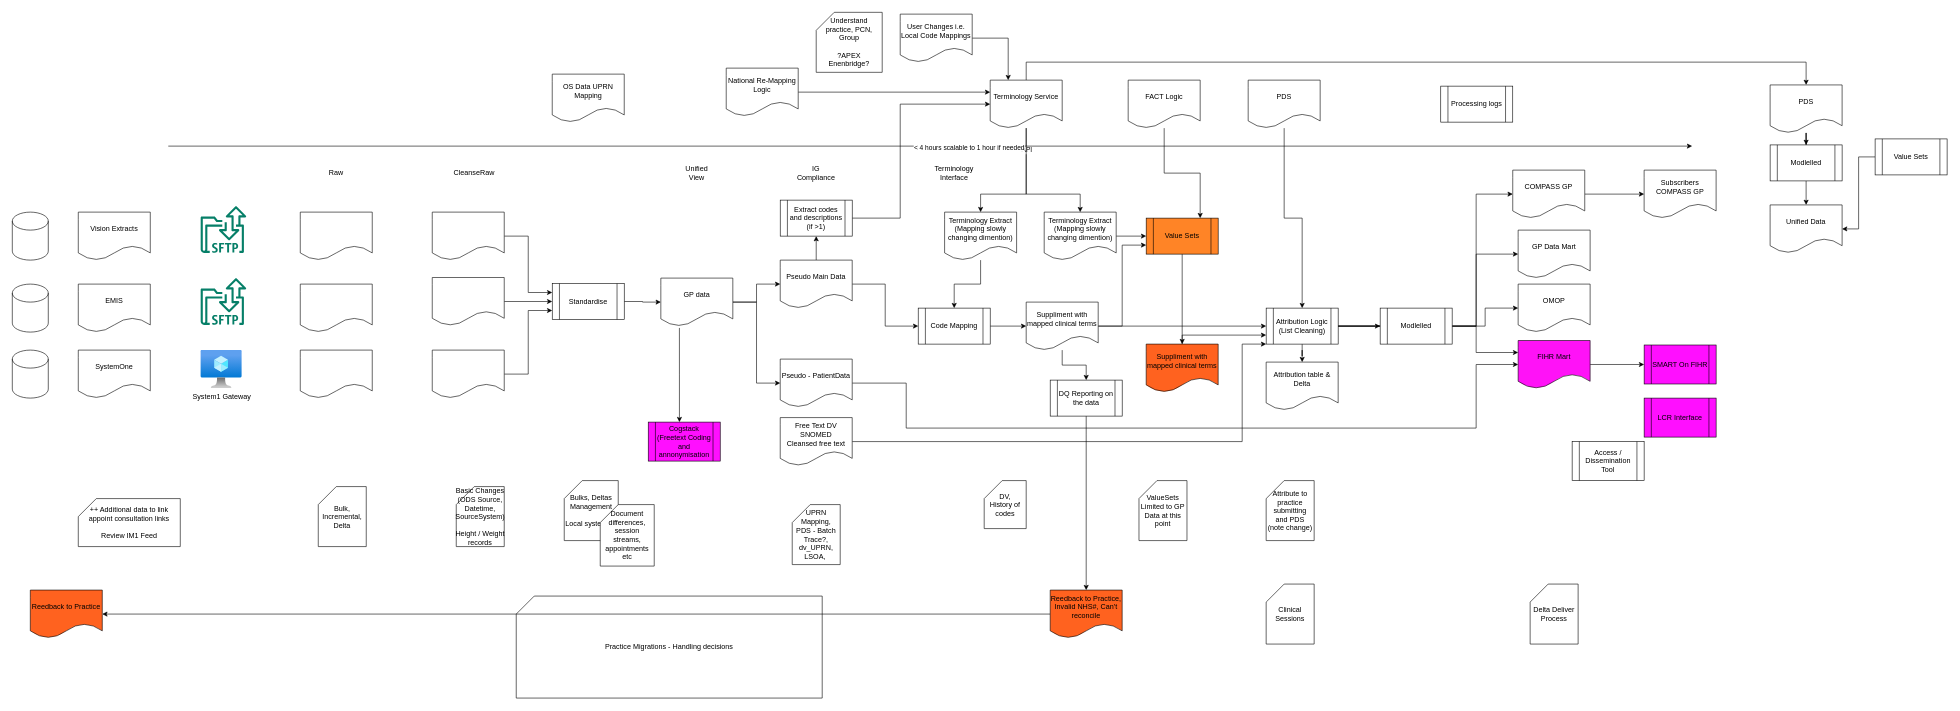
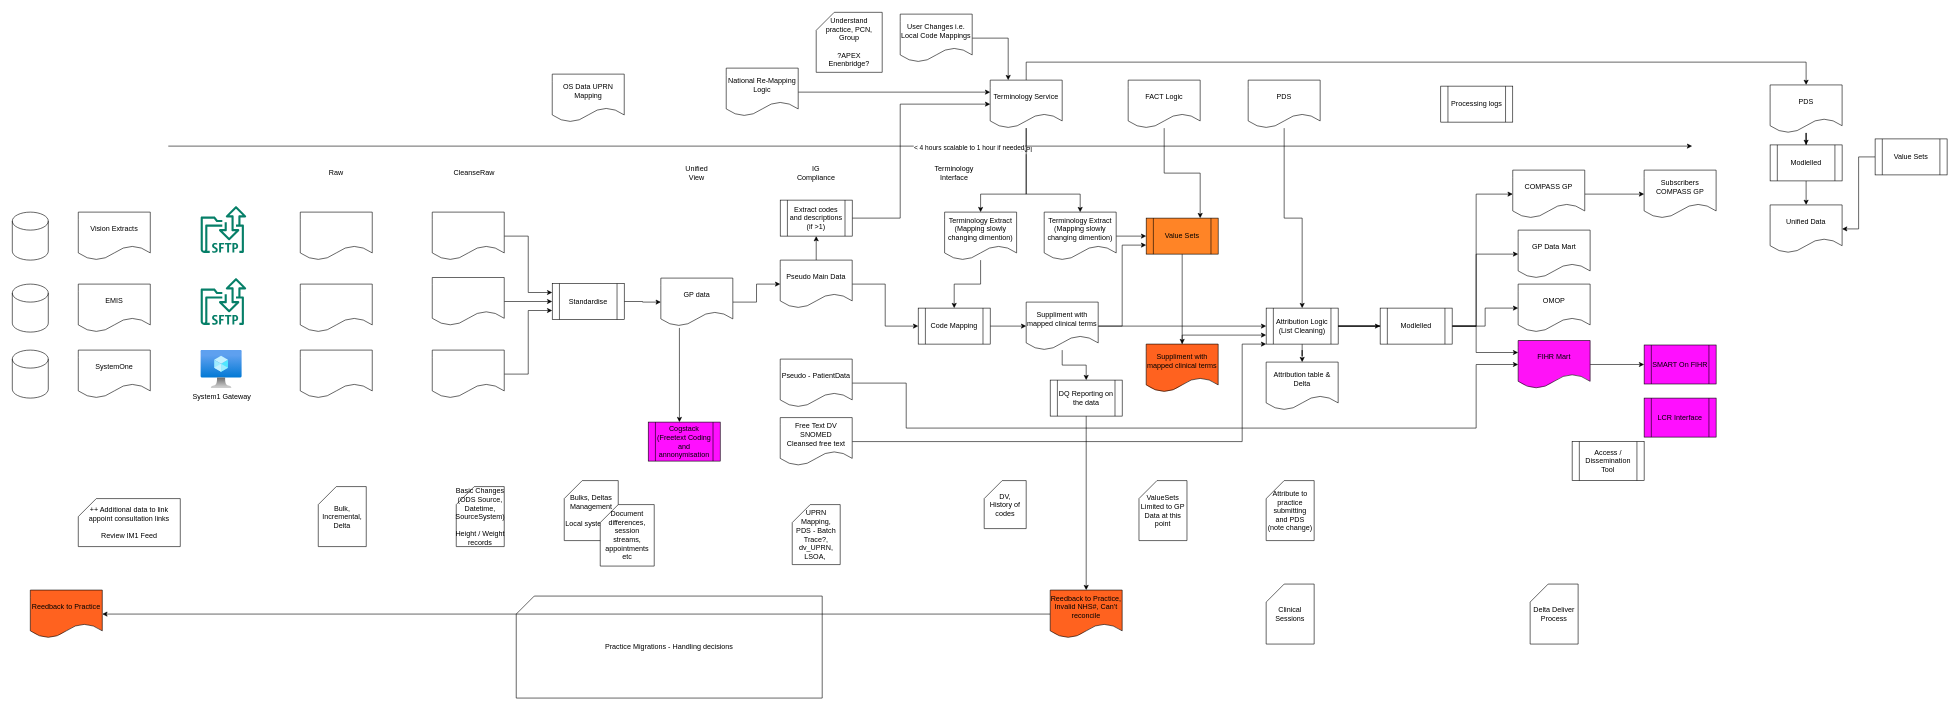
(757, 343) -> none
